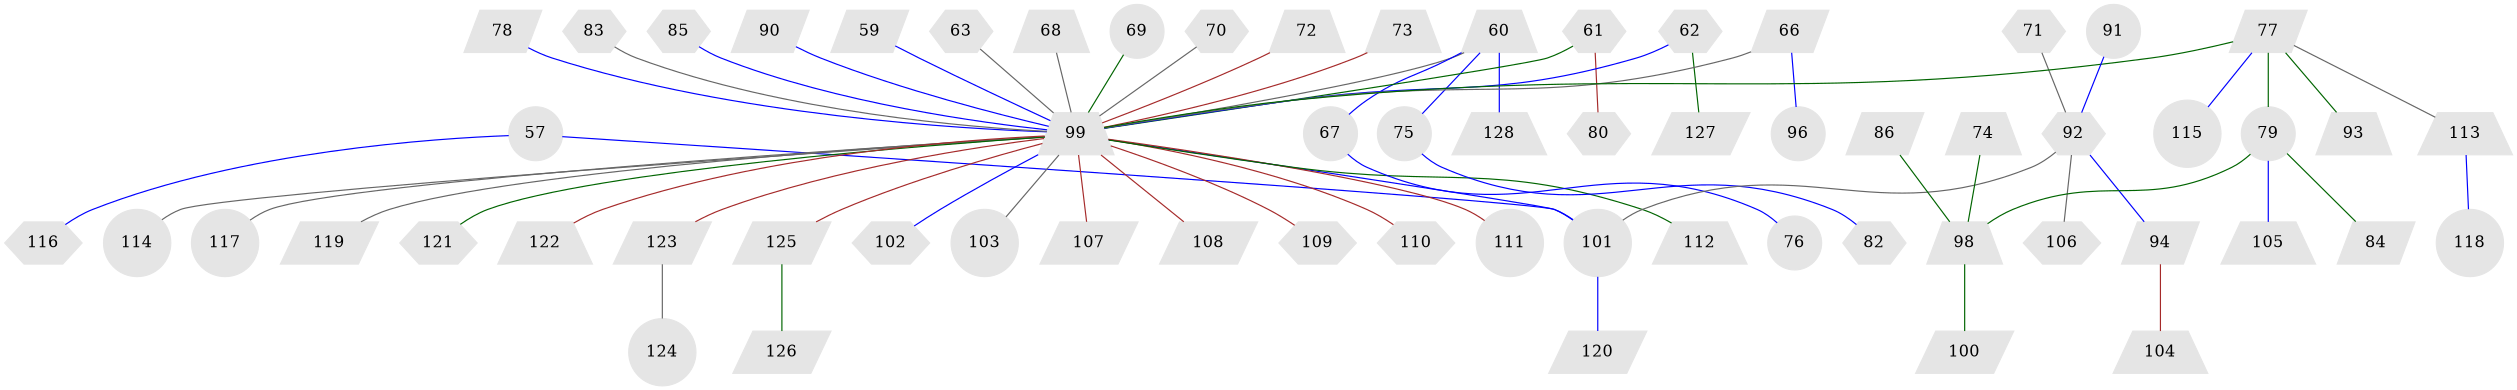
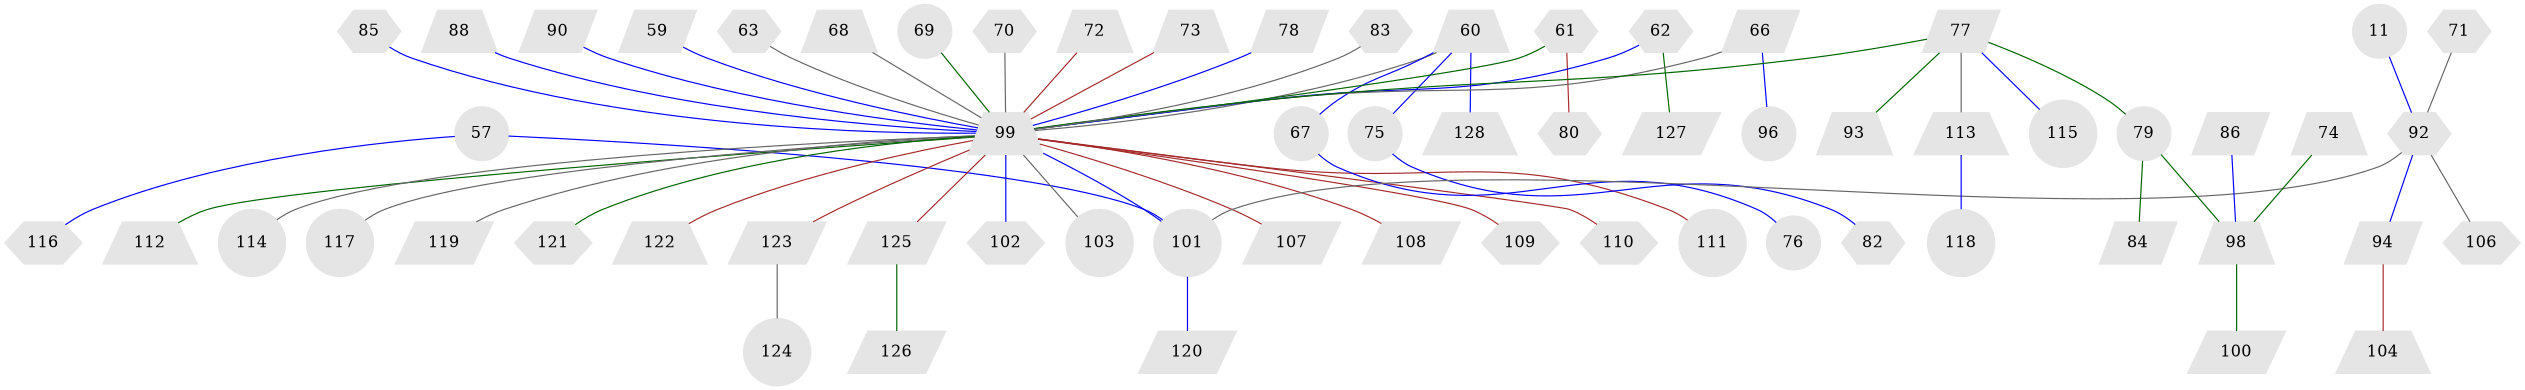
none -> (460, 31)
(2114, 31) -> (2380, 31)
(1922, 185) -> (2234, 185)
(2268, 243) -> none
